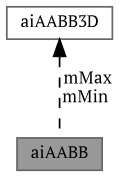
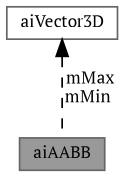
(60, 23) -> (62, 23)
